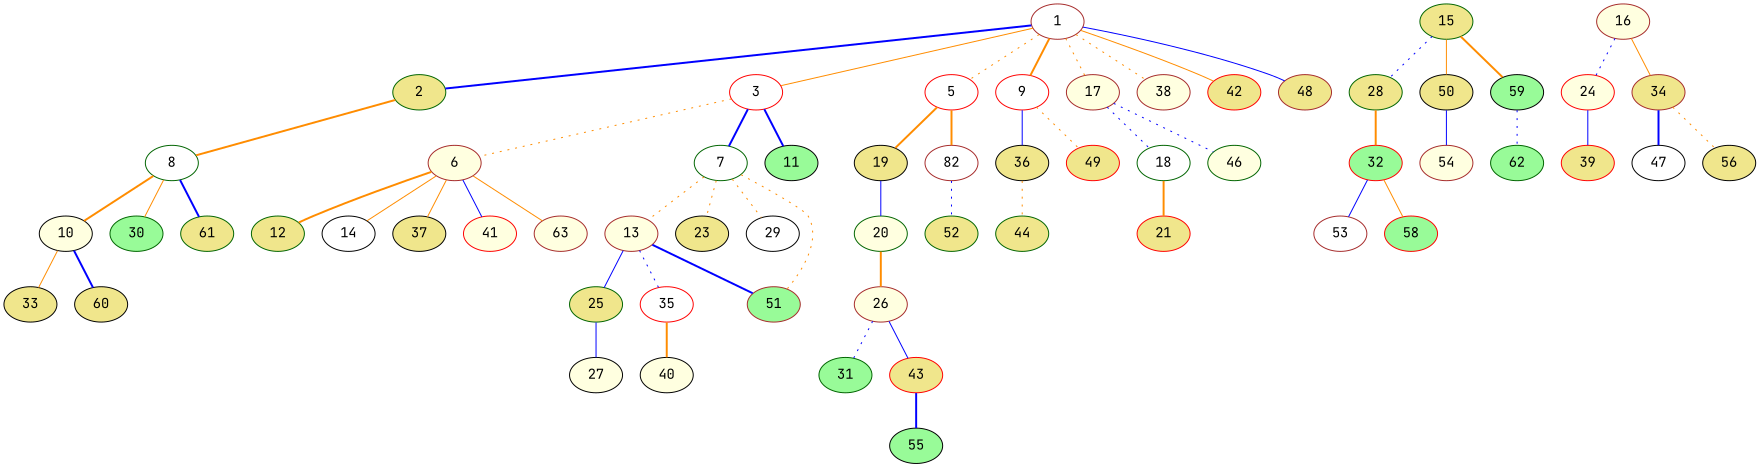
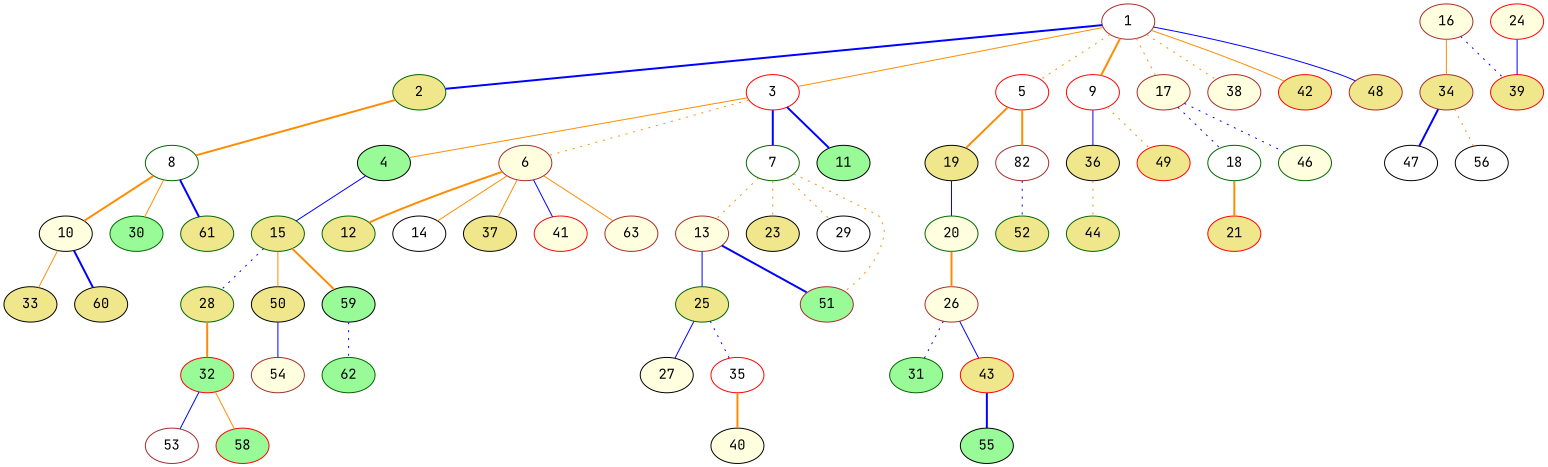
(1605, 57) -> (1482, 57)
none -> (384, 163)
(1729, 163) -> (1482, 163)
(649, 269) -> (720, 340)
